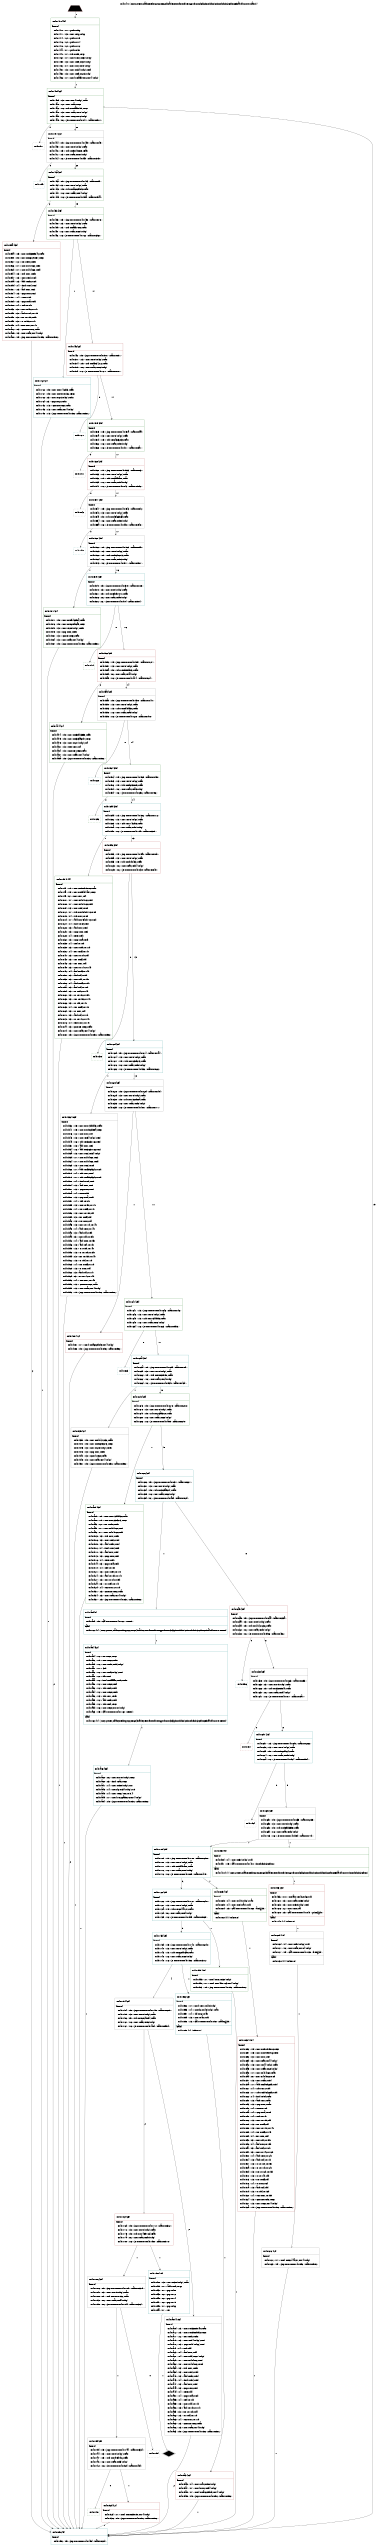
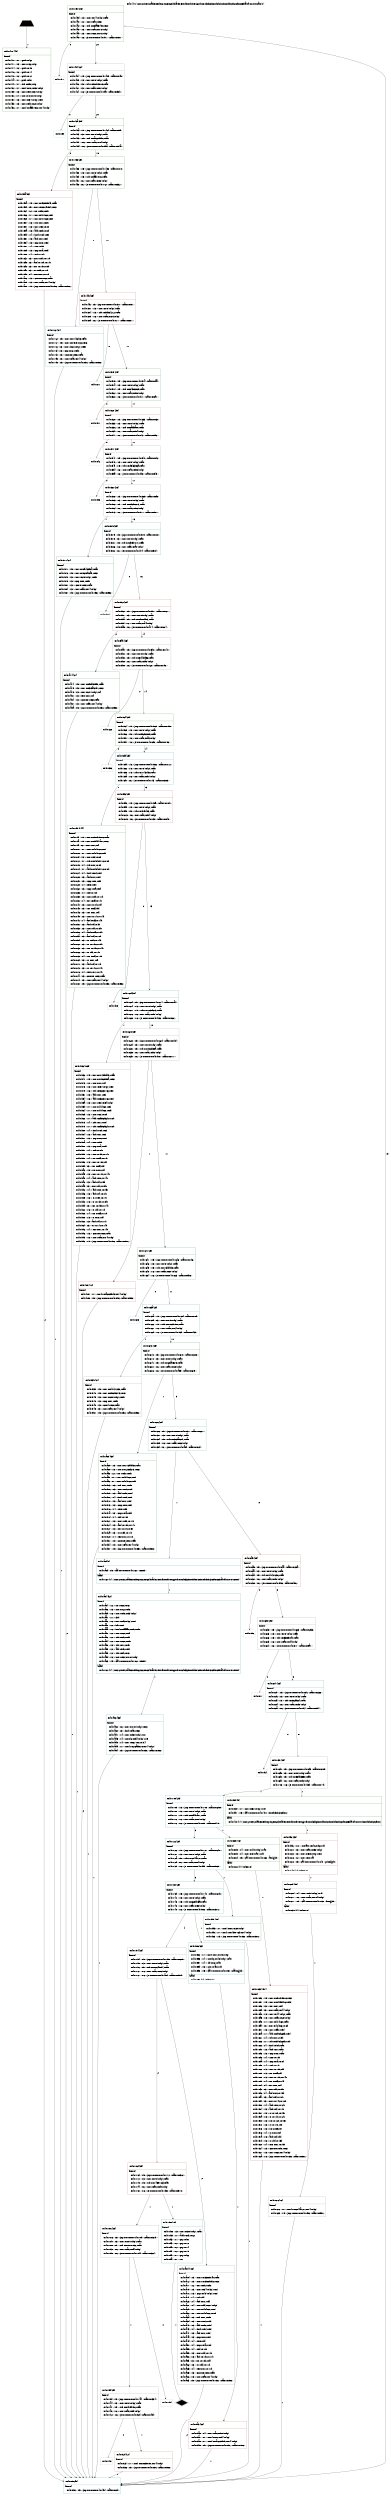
(75, 84) -> none
